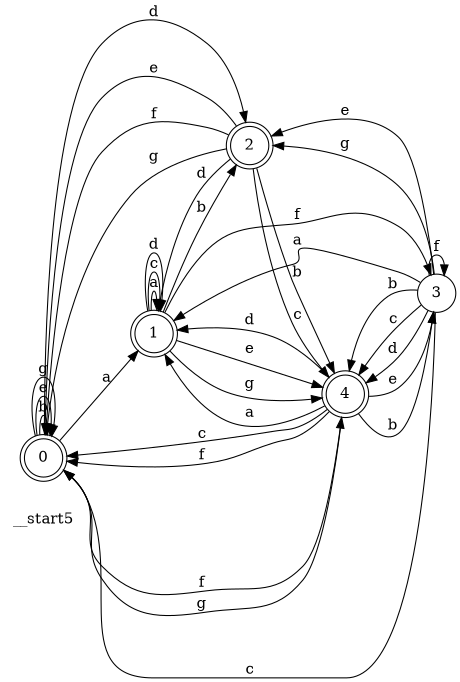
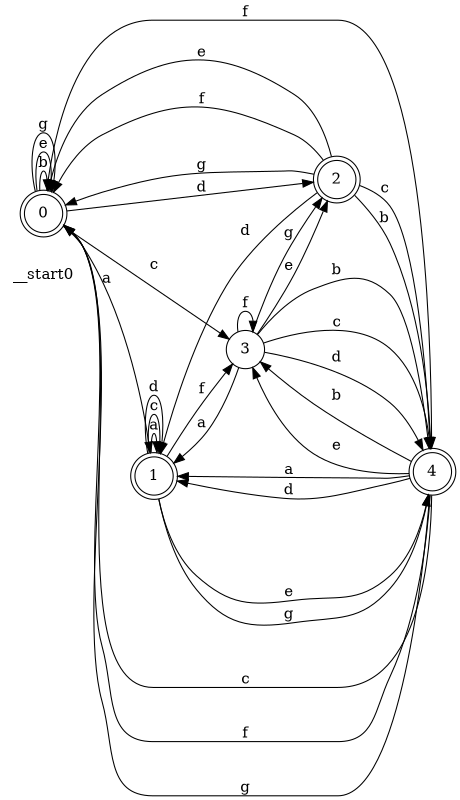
(193, 242) -> none
(44, 520) -> (44, 275)
(326, 678) -> (142, 280)
